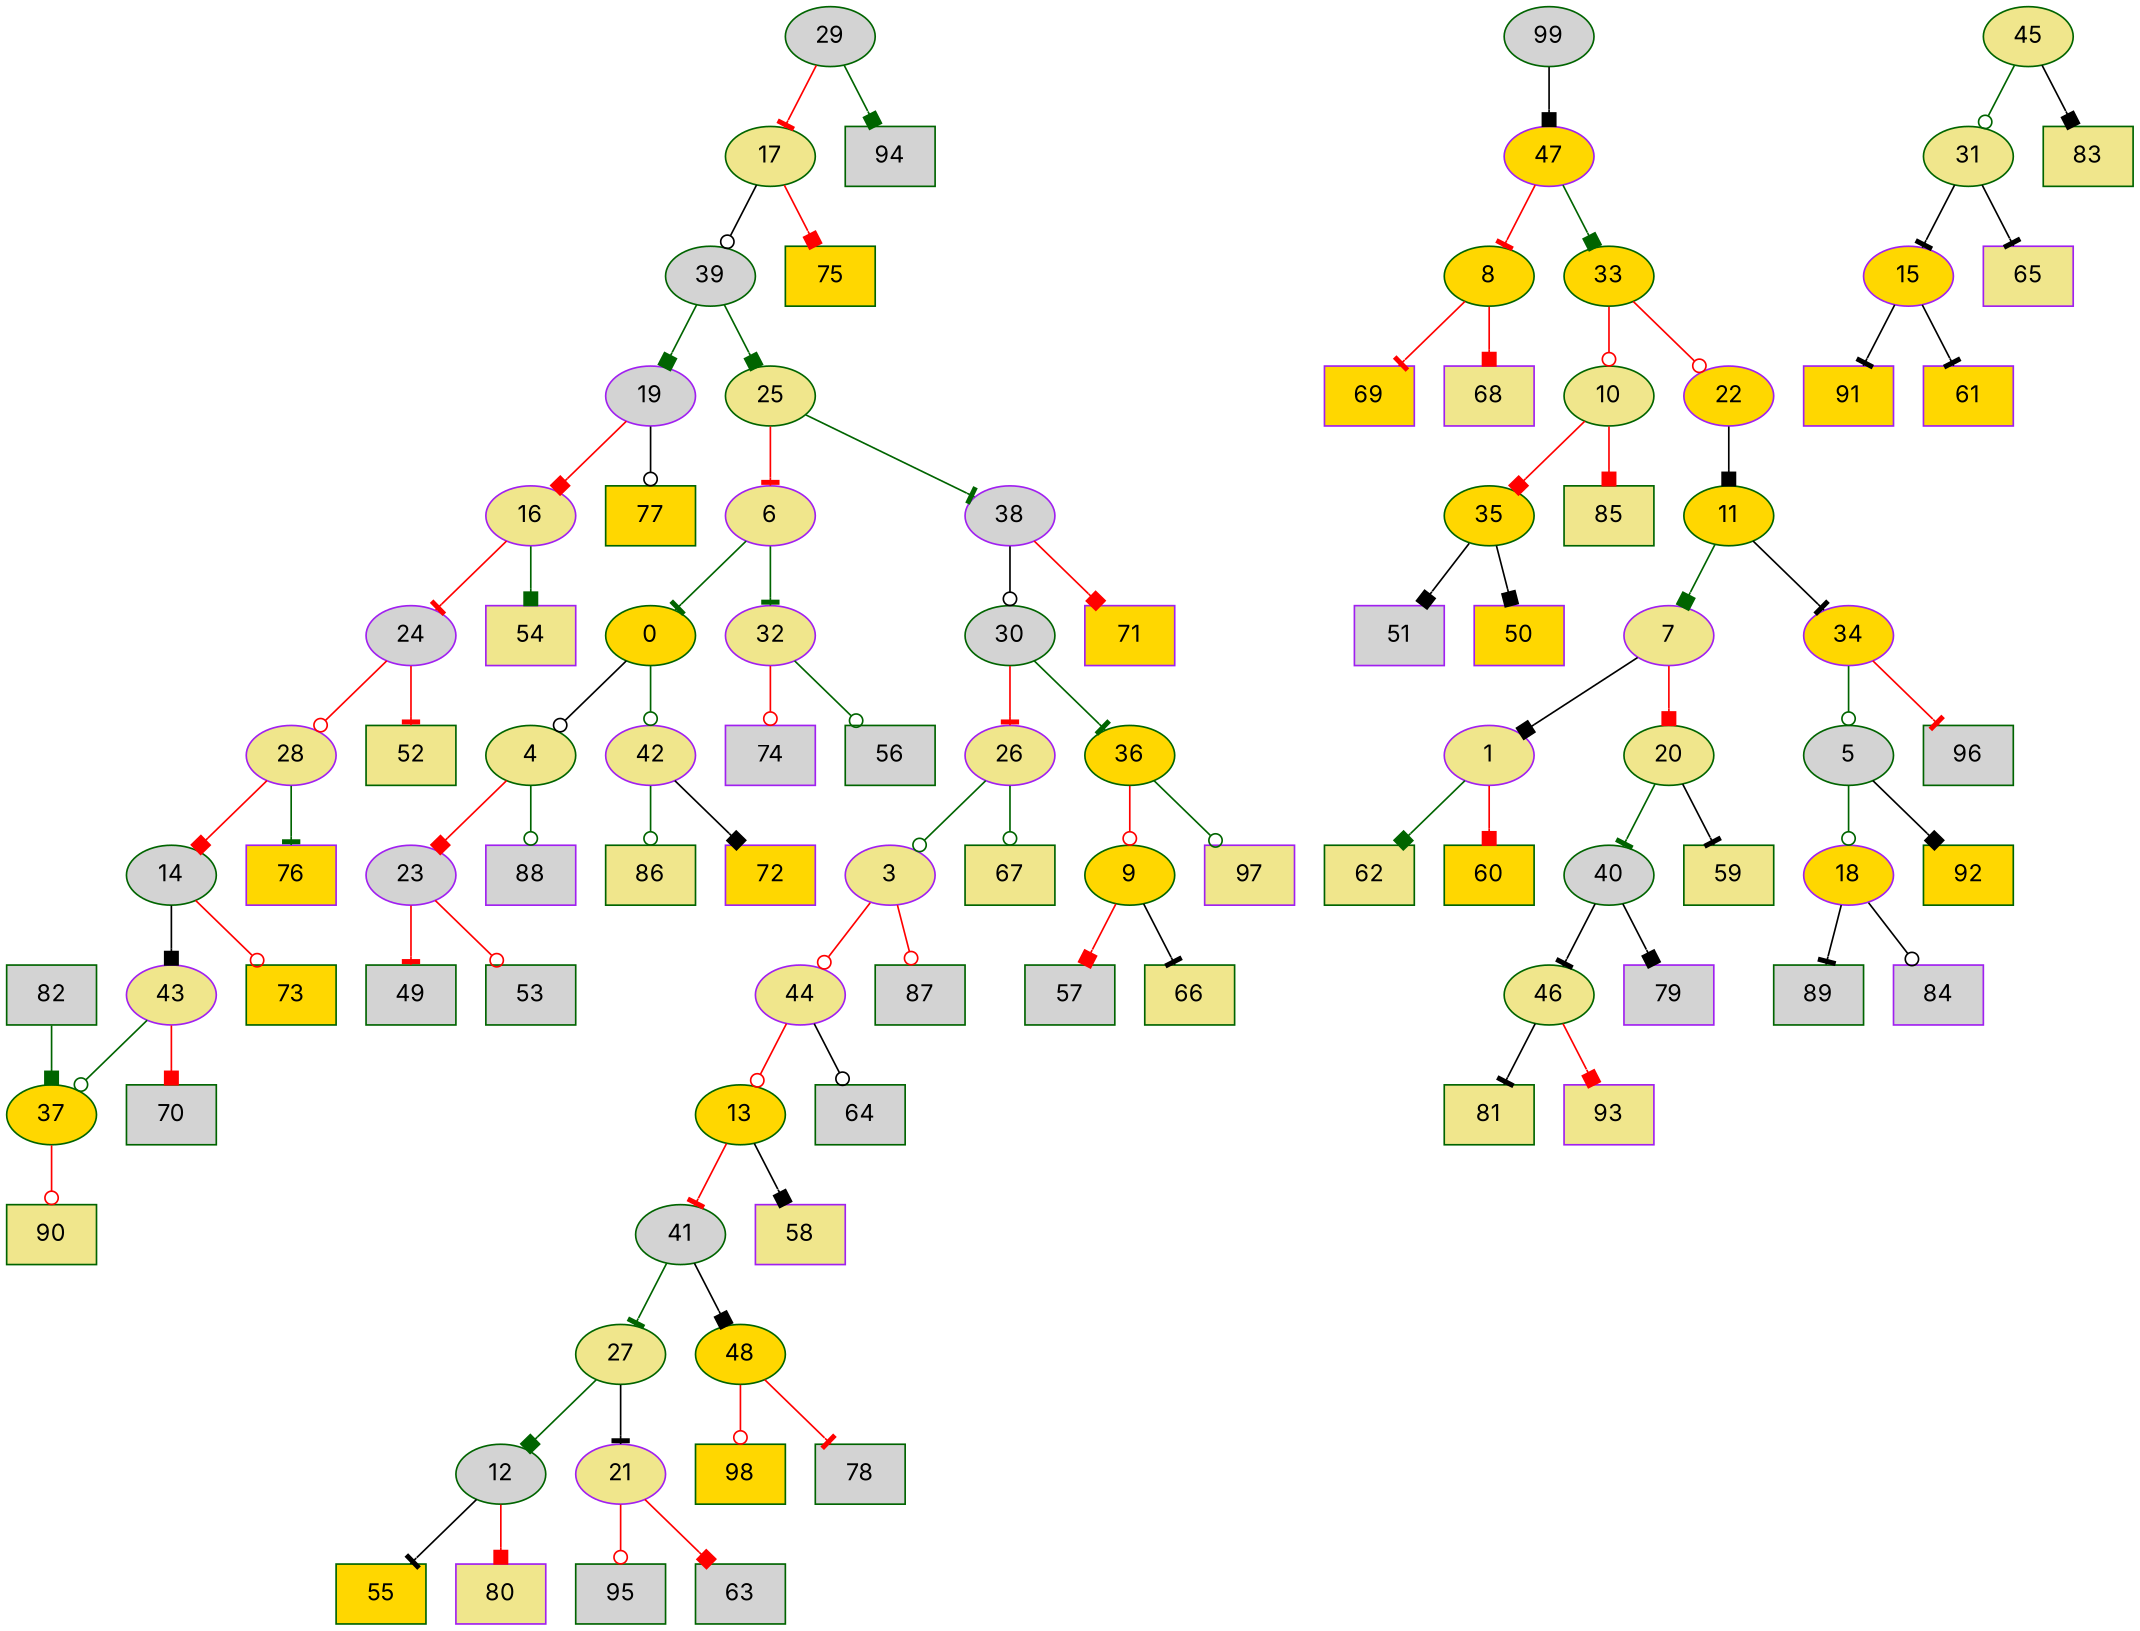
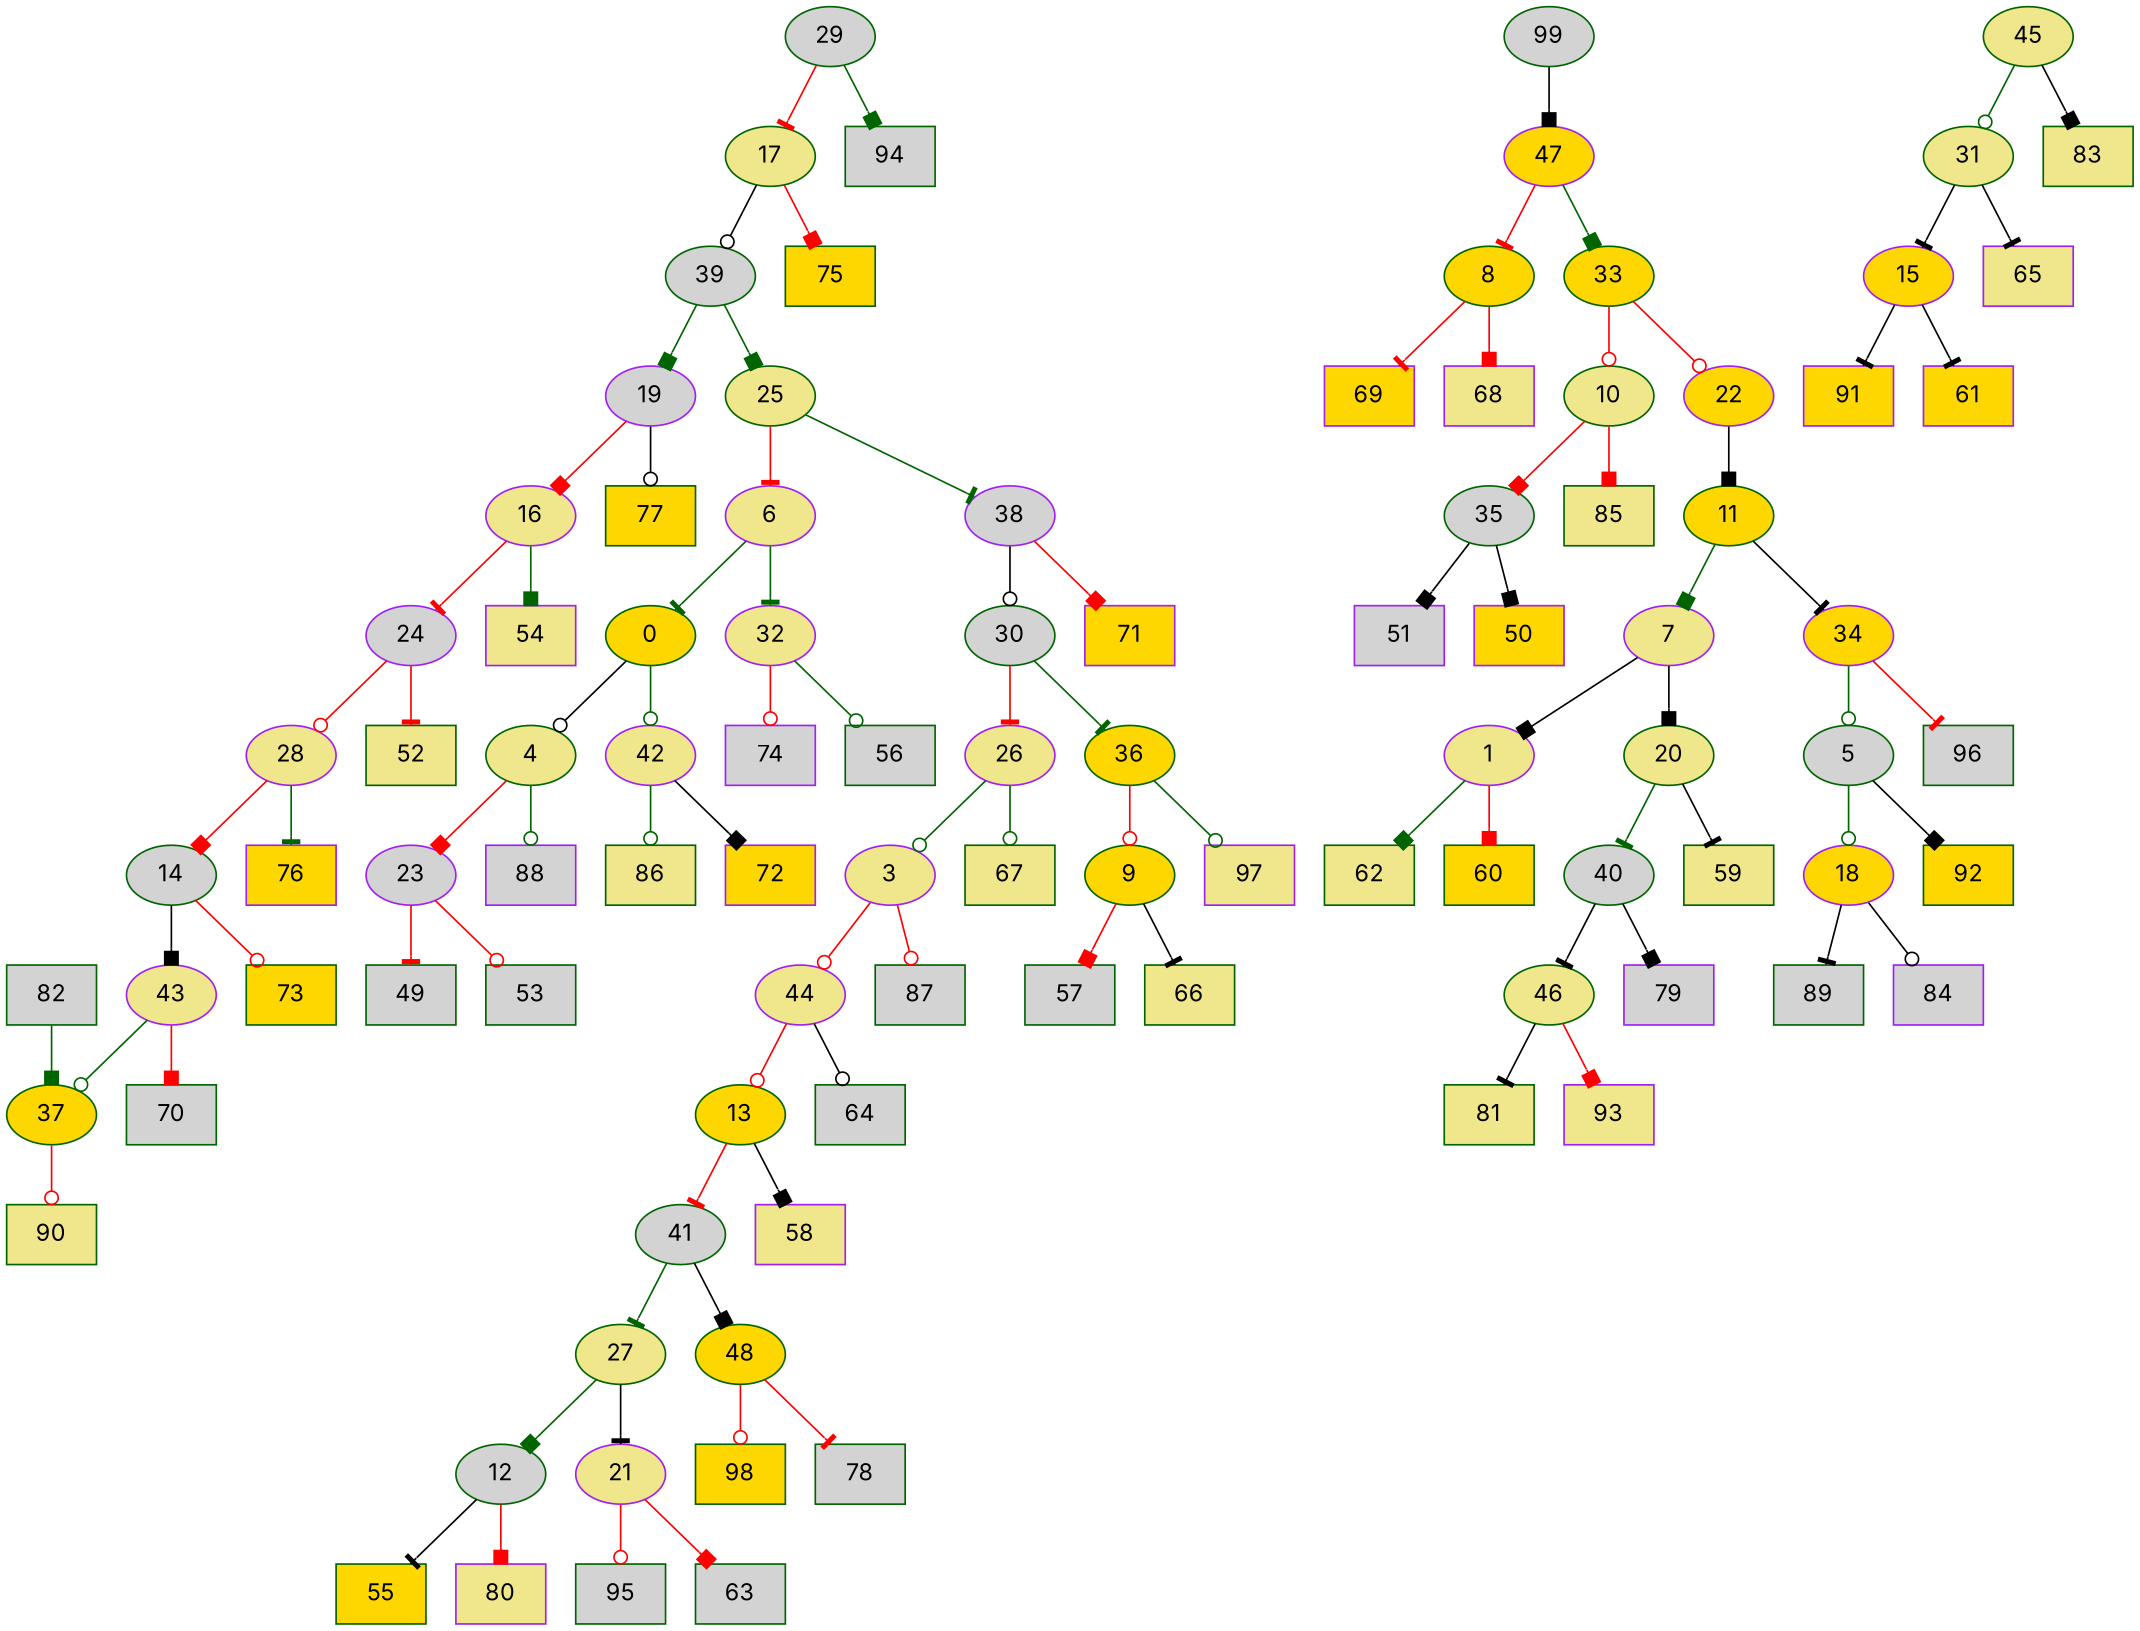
(1489, 516) -> (1489, 516)
(1669, 687) -> (1669, 687)
